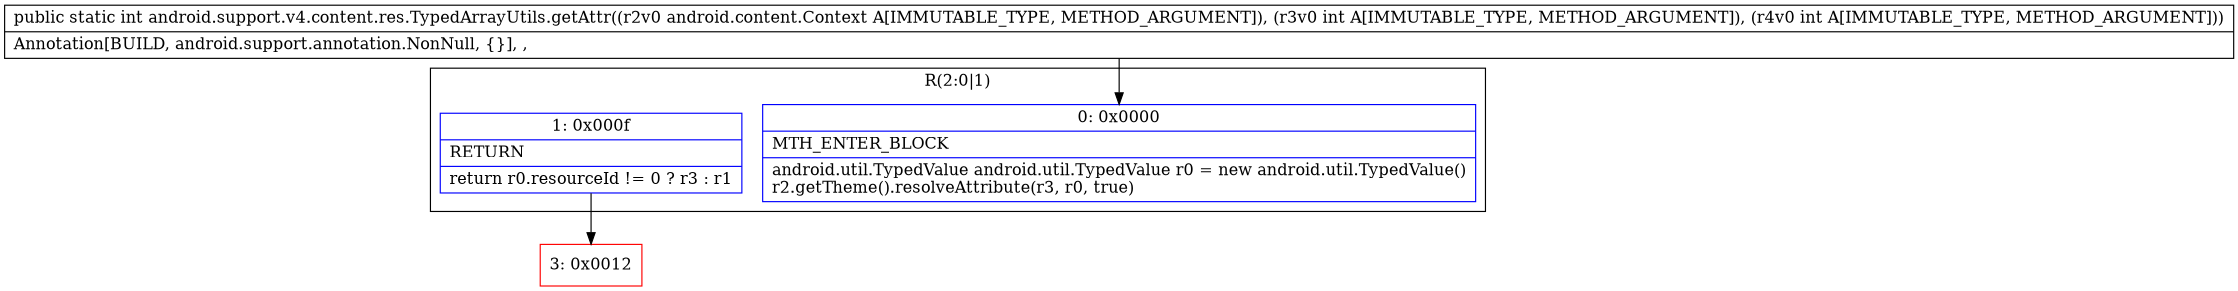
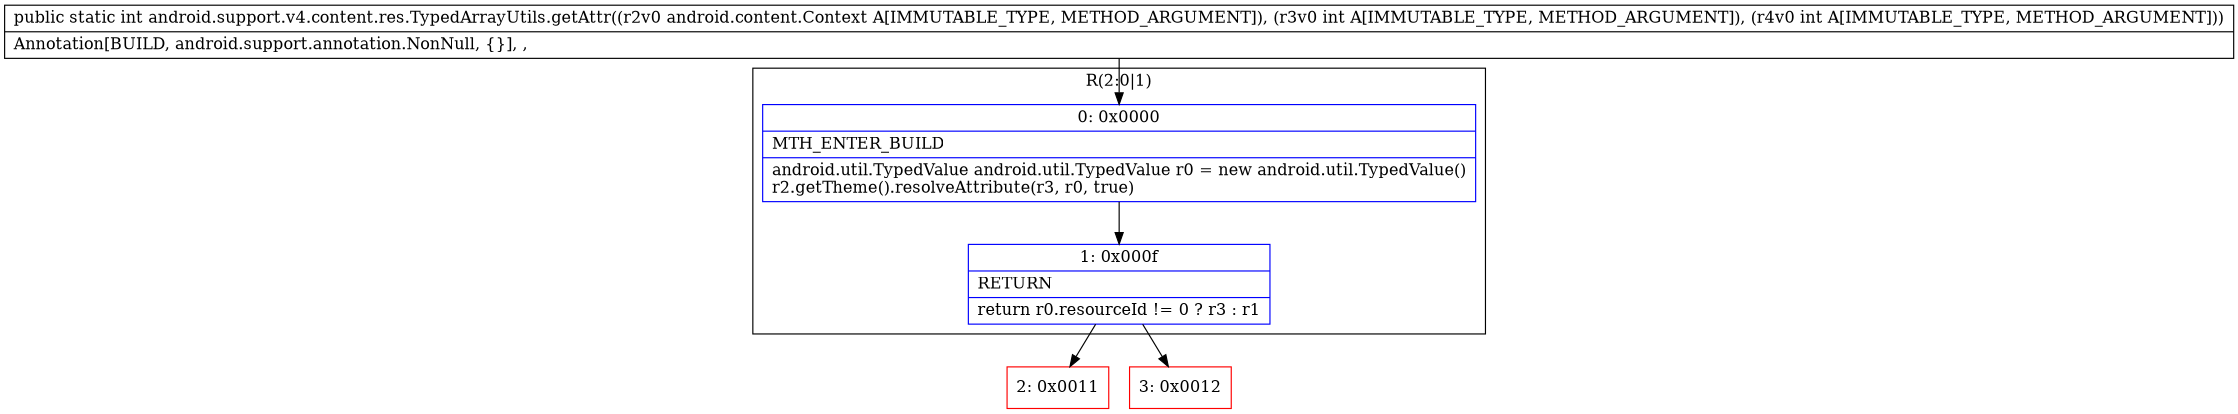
(861, 144) -> (859, 144)
none -> (1119, 217)
none -> (1058, 388)
